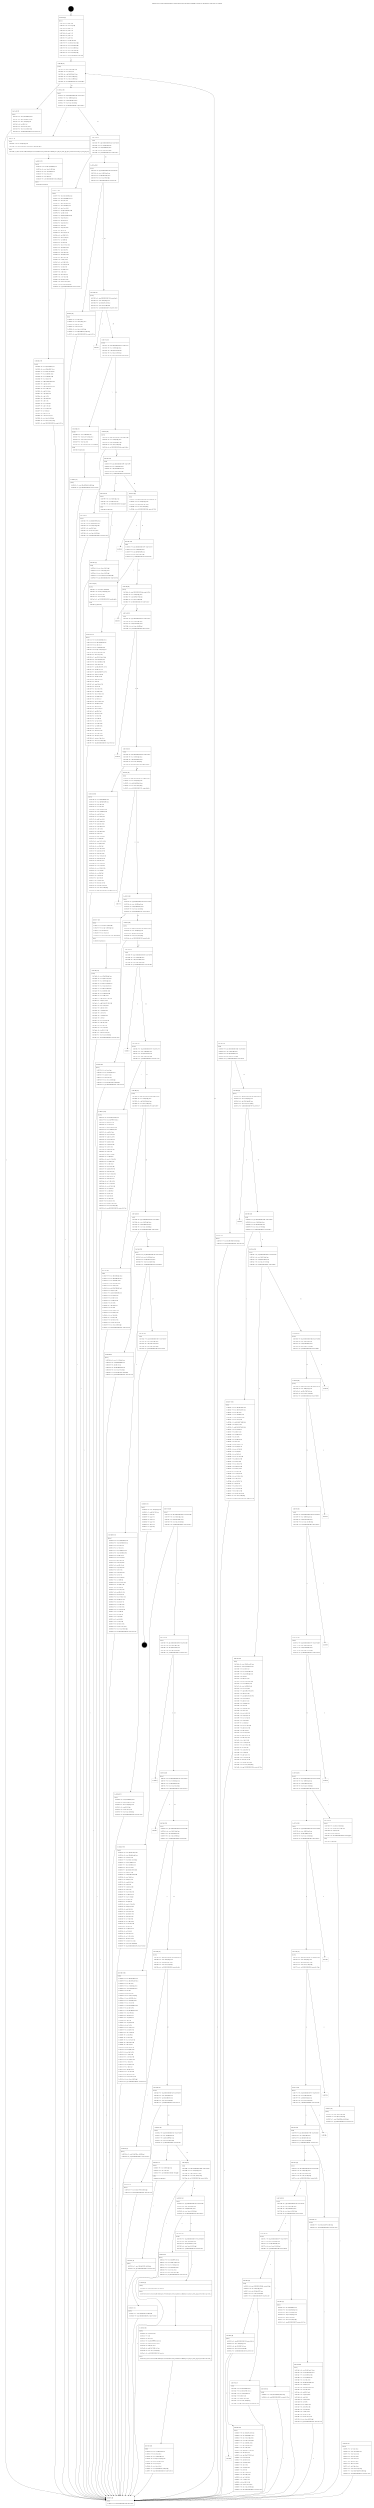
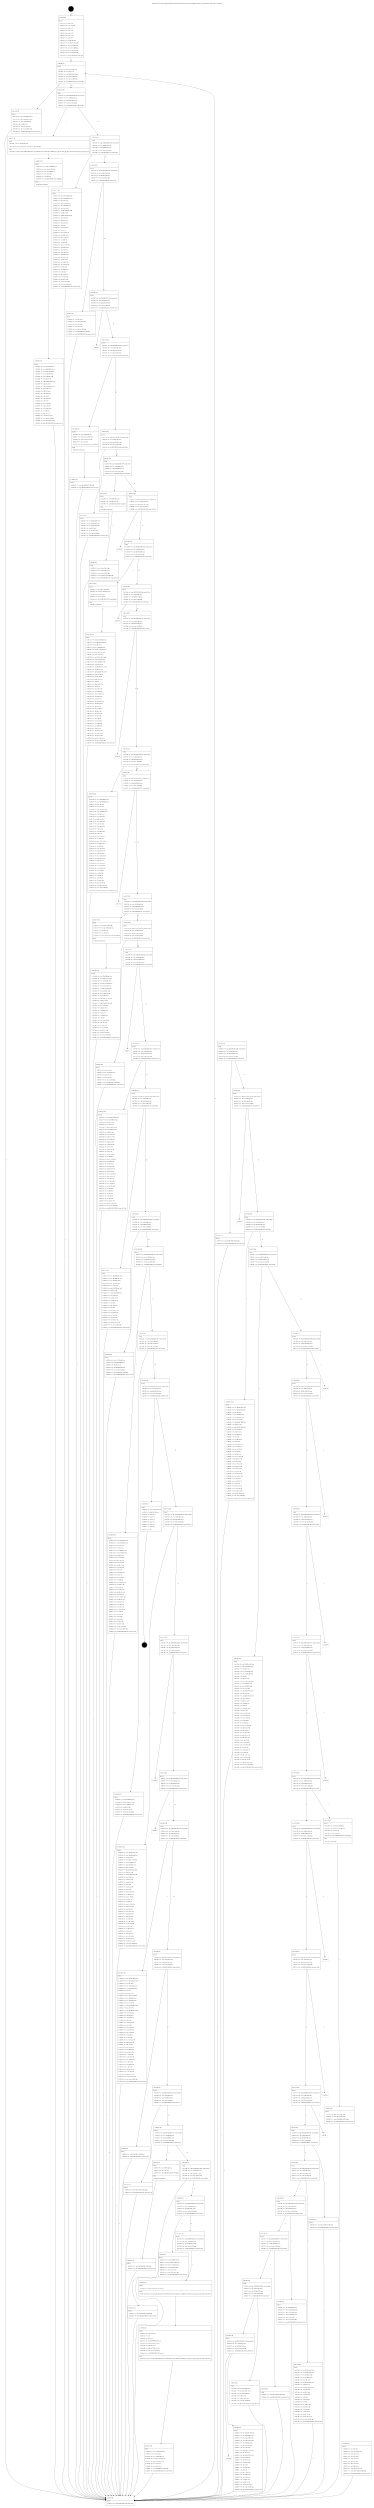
none -> (155, 1388)
